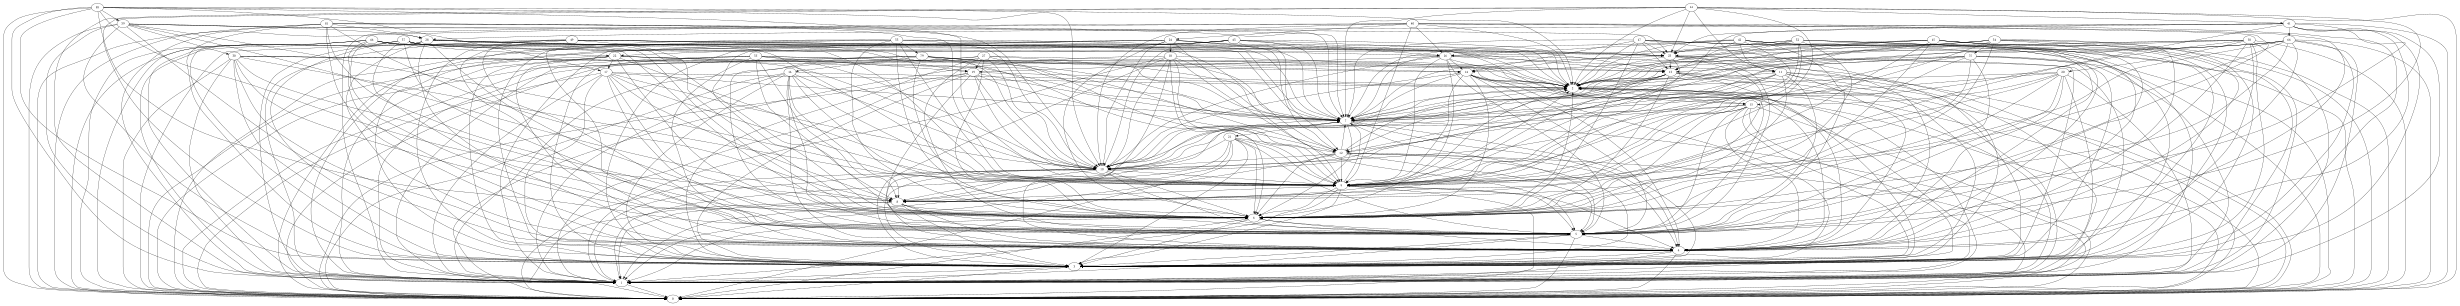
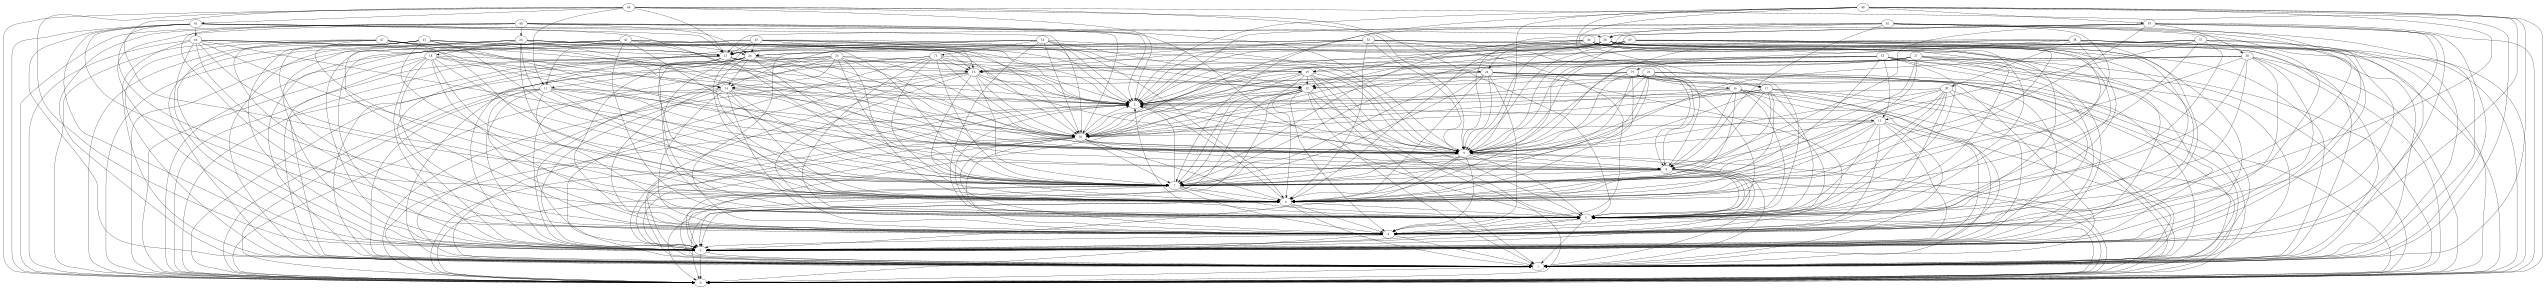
(1286, 129) -> (1421, 172)
(118, 285) -> (182, 166)
